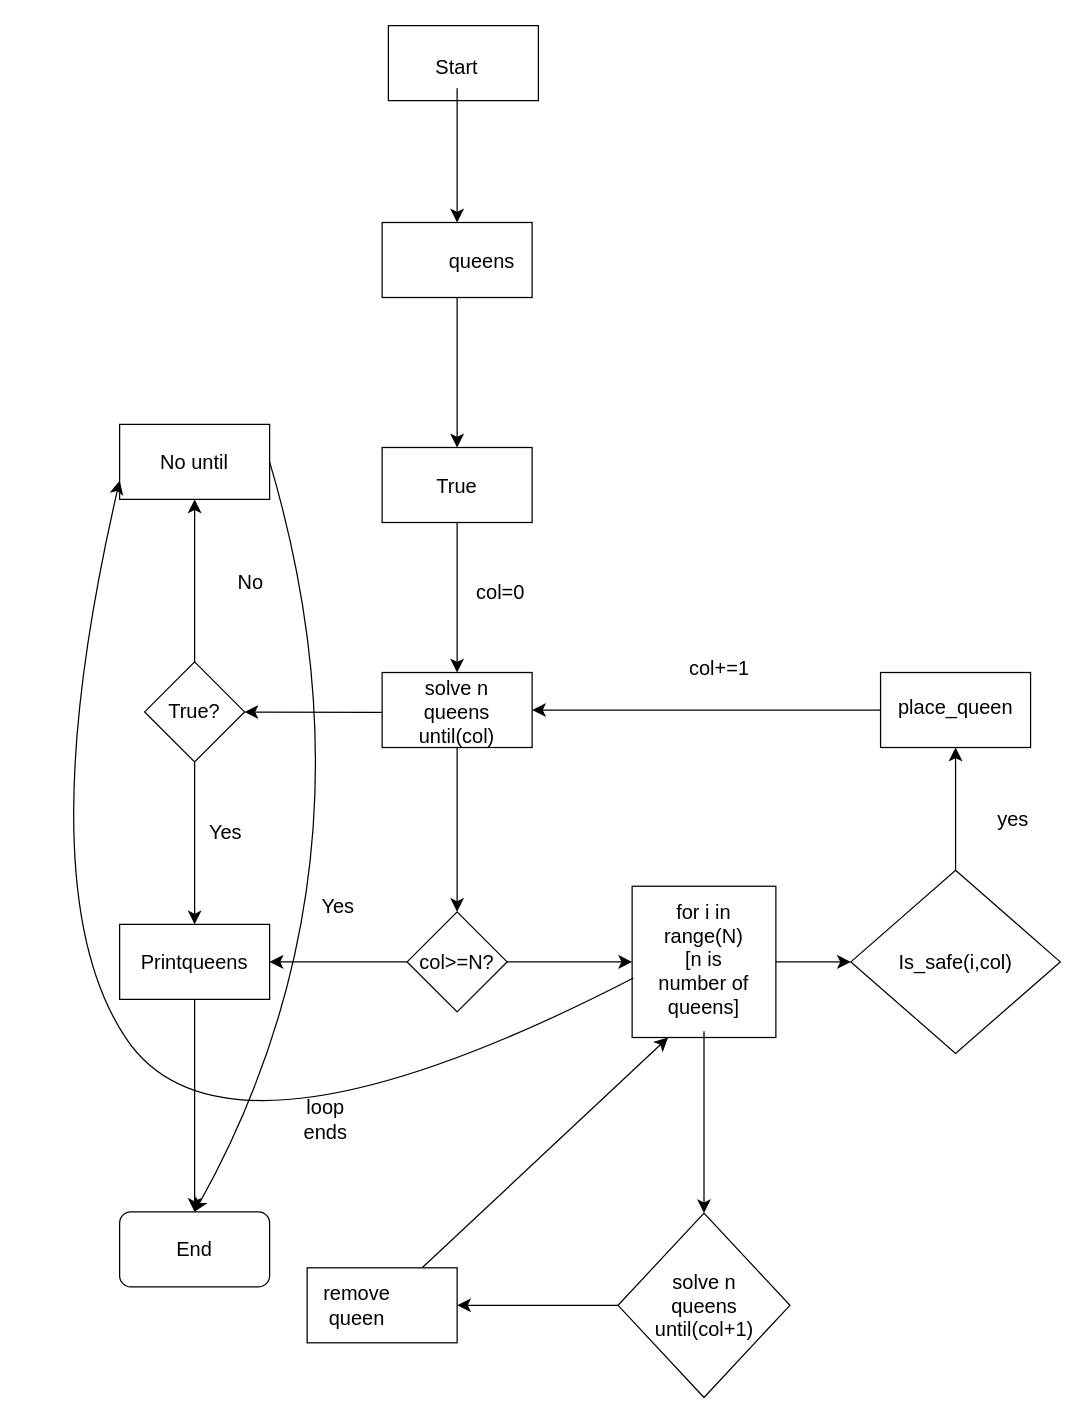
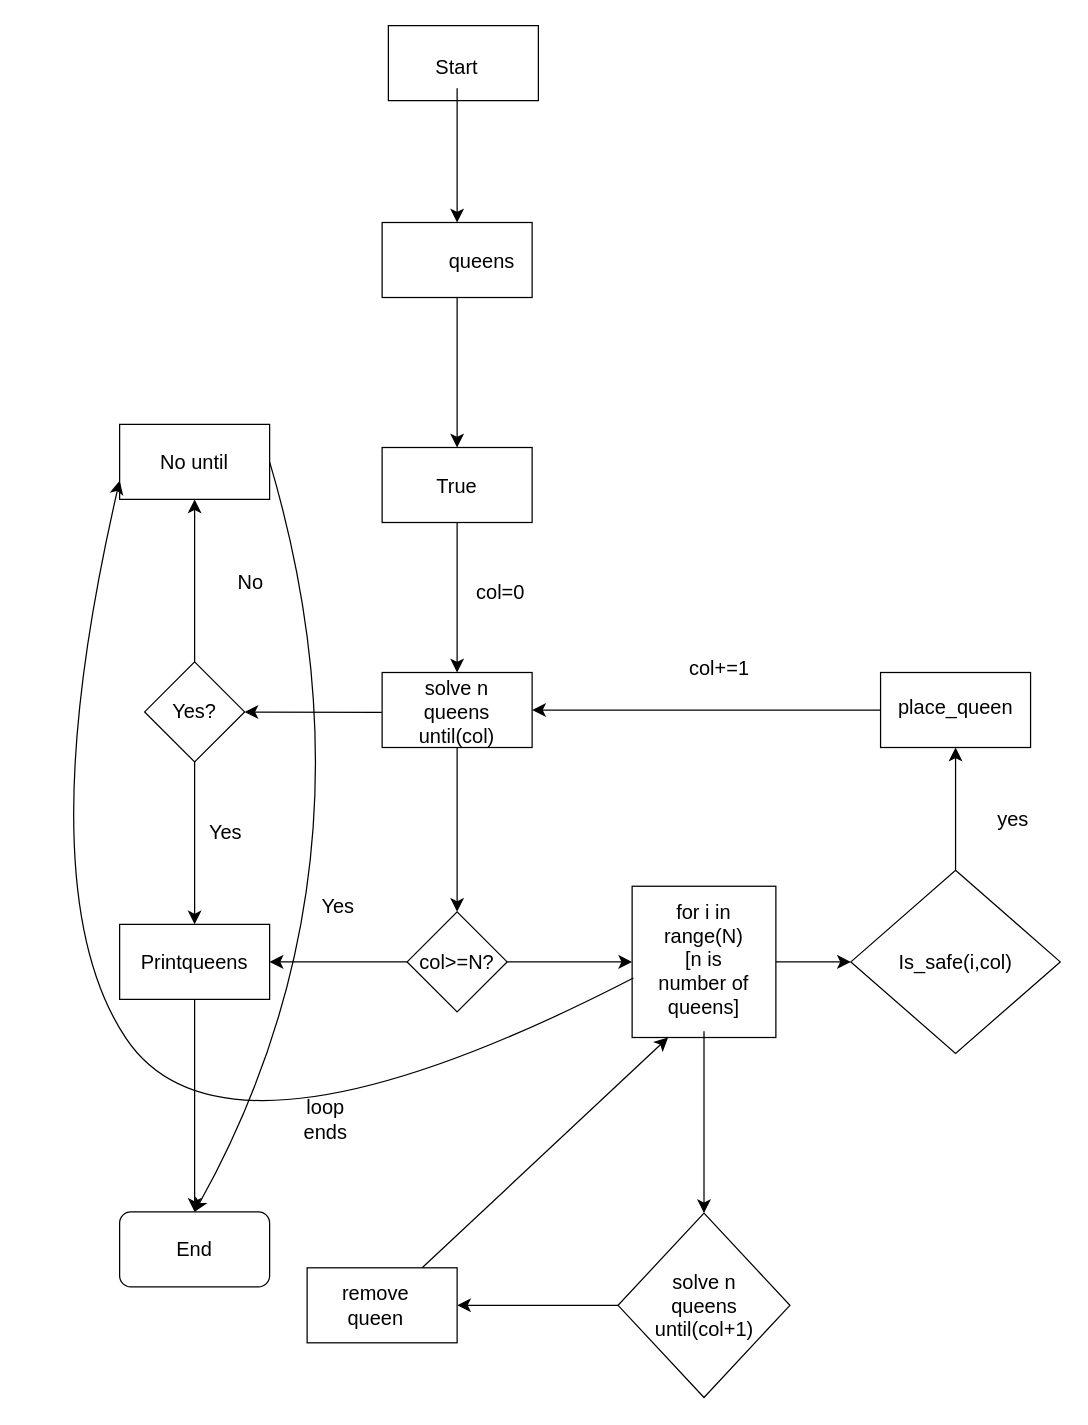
(194, 711) -> (194, 711)
(357, 1306) -> (376, 1306)
